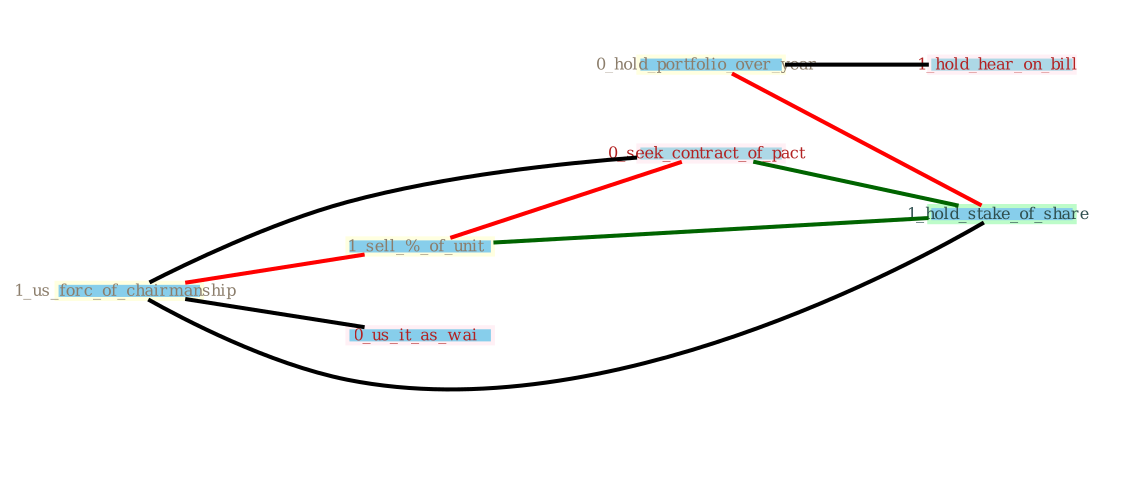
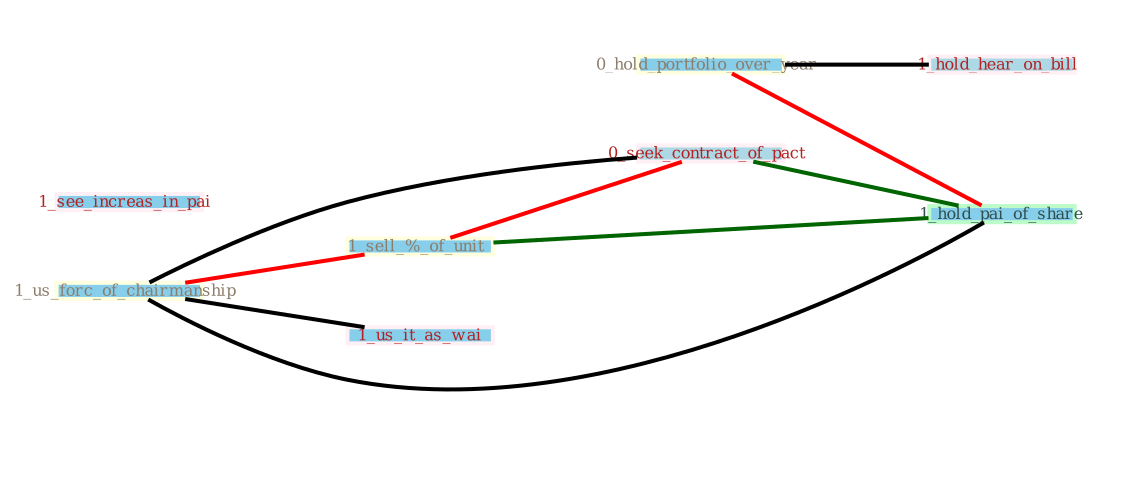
none -> (129, 202)
(1002, 214) -> (1002, 214)
(420, 335) -> (420, 335)
